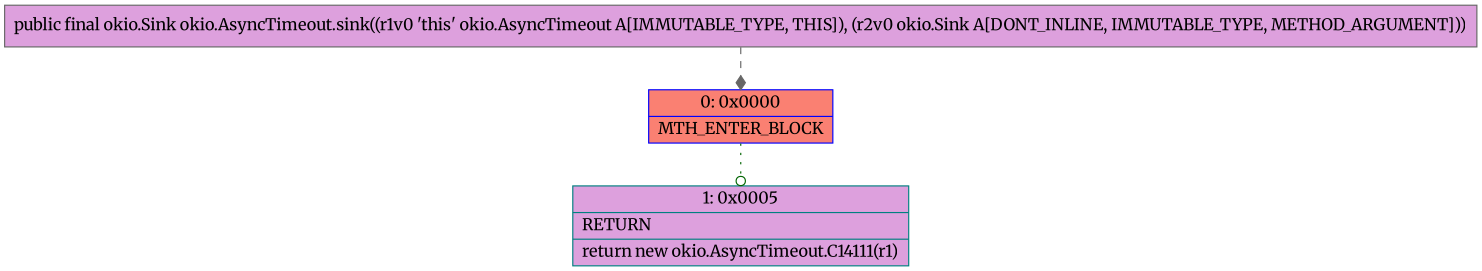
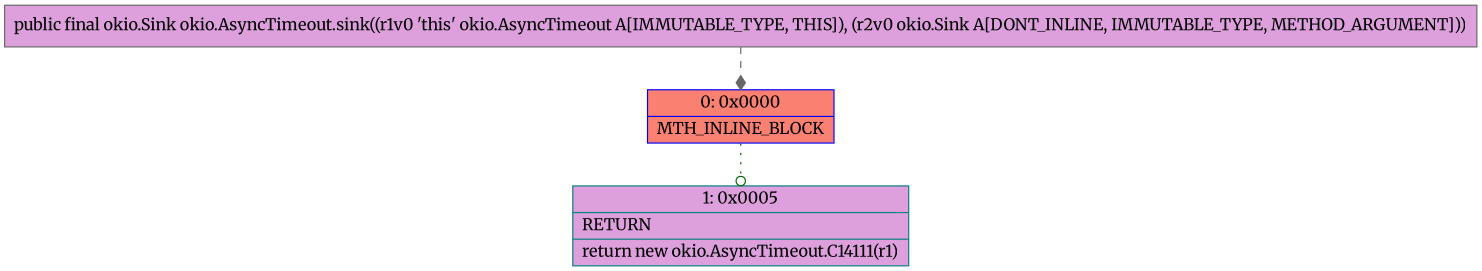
(741, 129) -> (741, 129)
